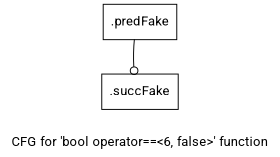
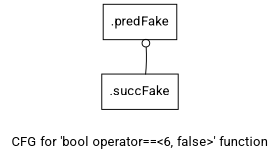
(134, 53) -> (146, 61)
